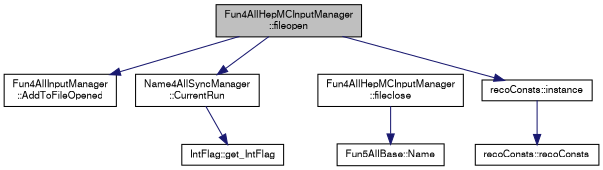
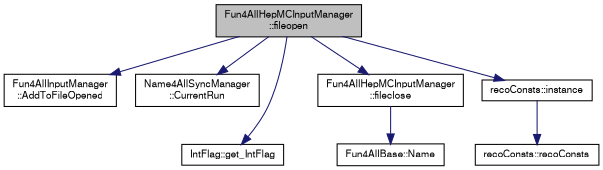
none -> (335, 53)
(214, 121) -> (275, 90)
(391, 155) -> (391, 155)
